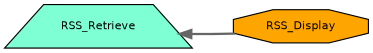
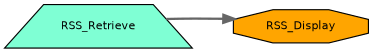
(213, 34) -> (195, 19)
